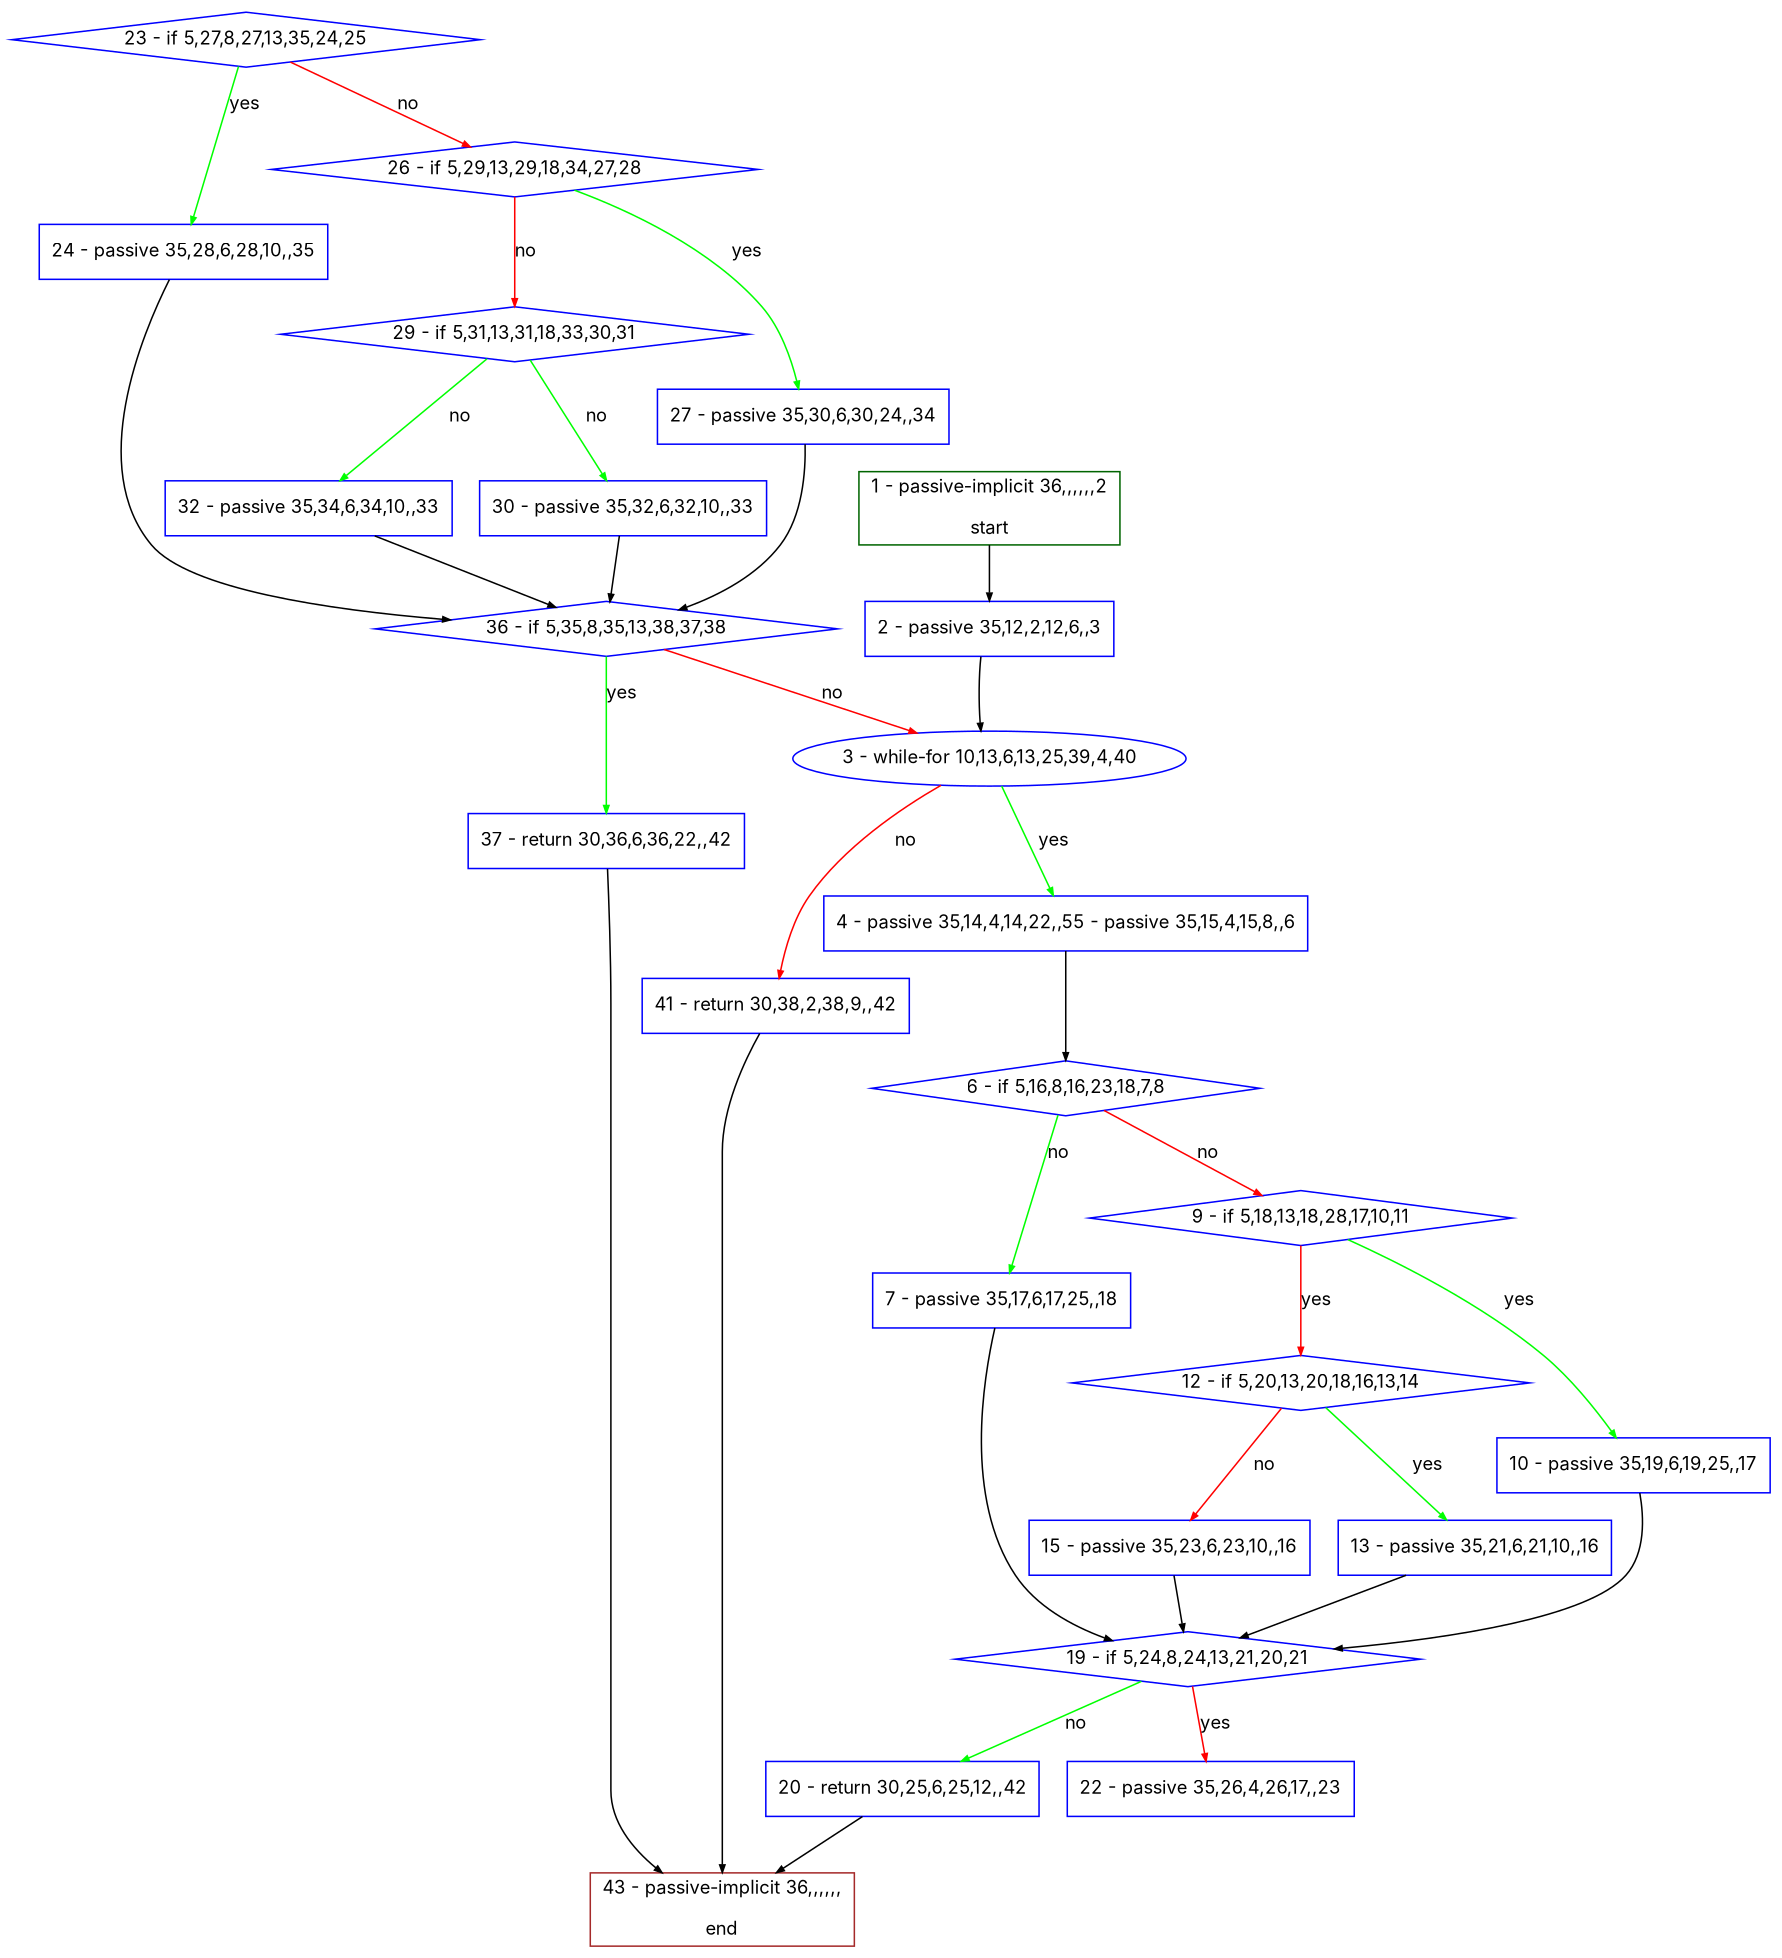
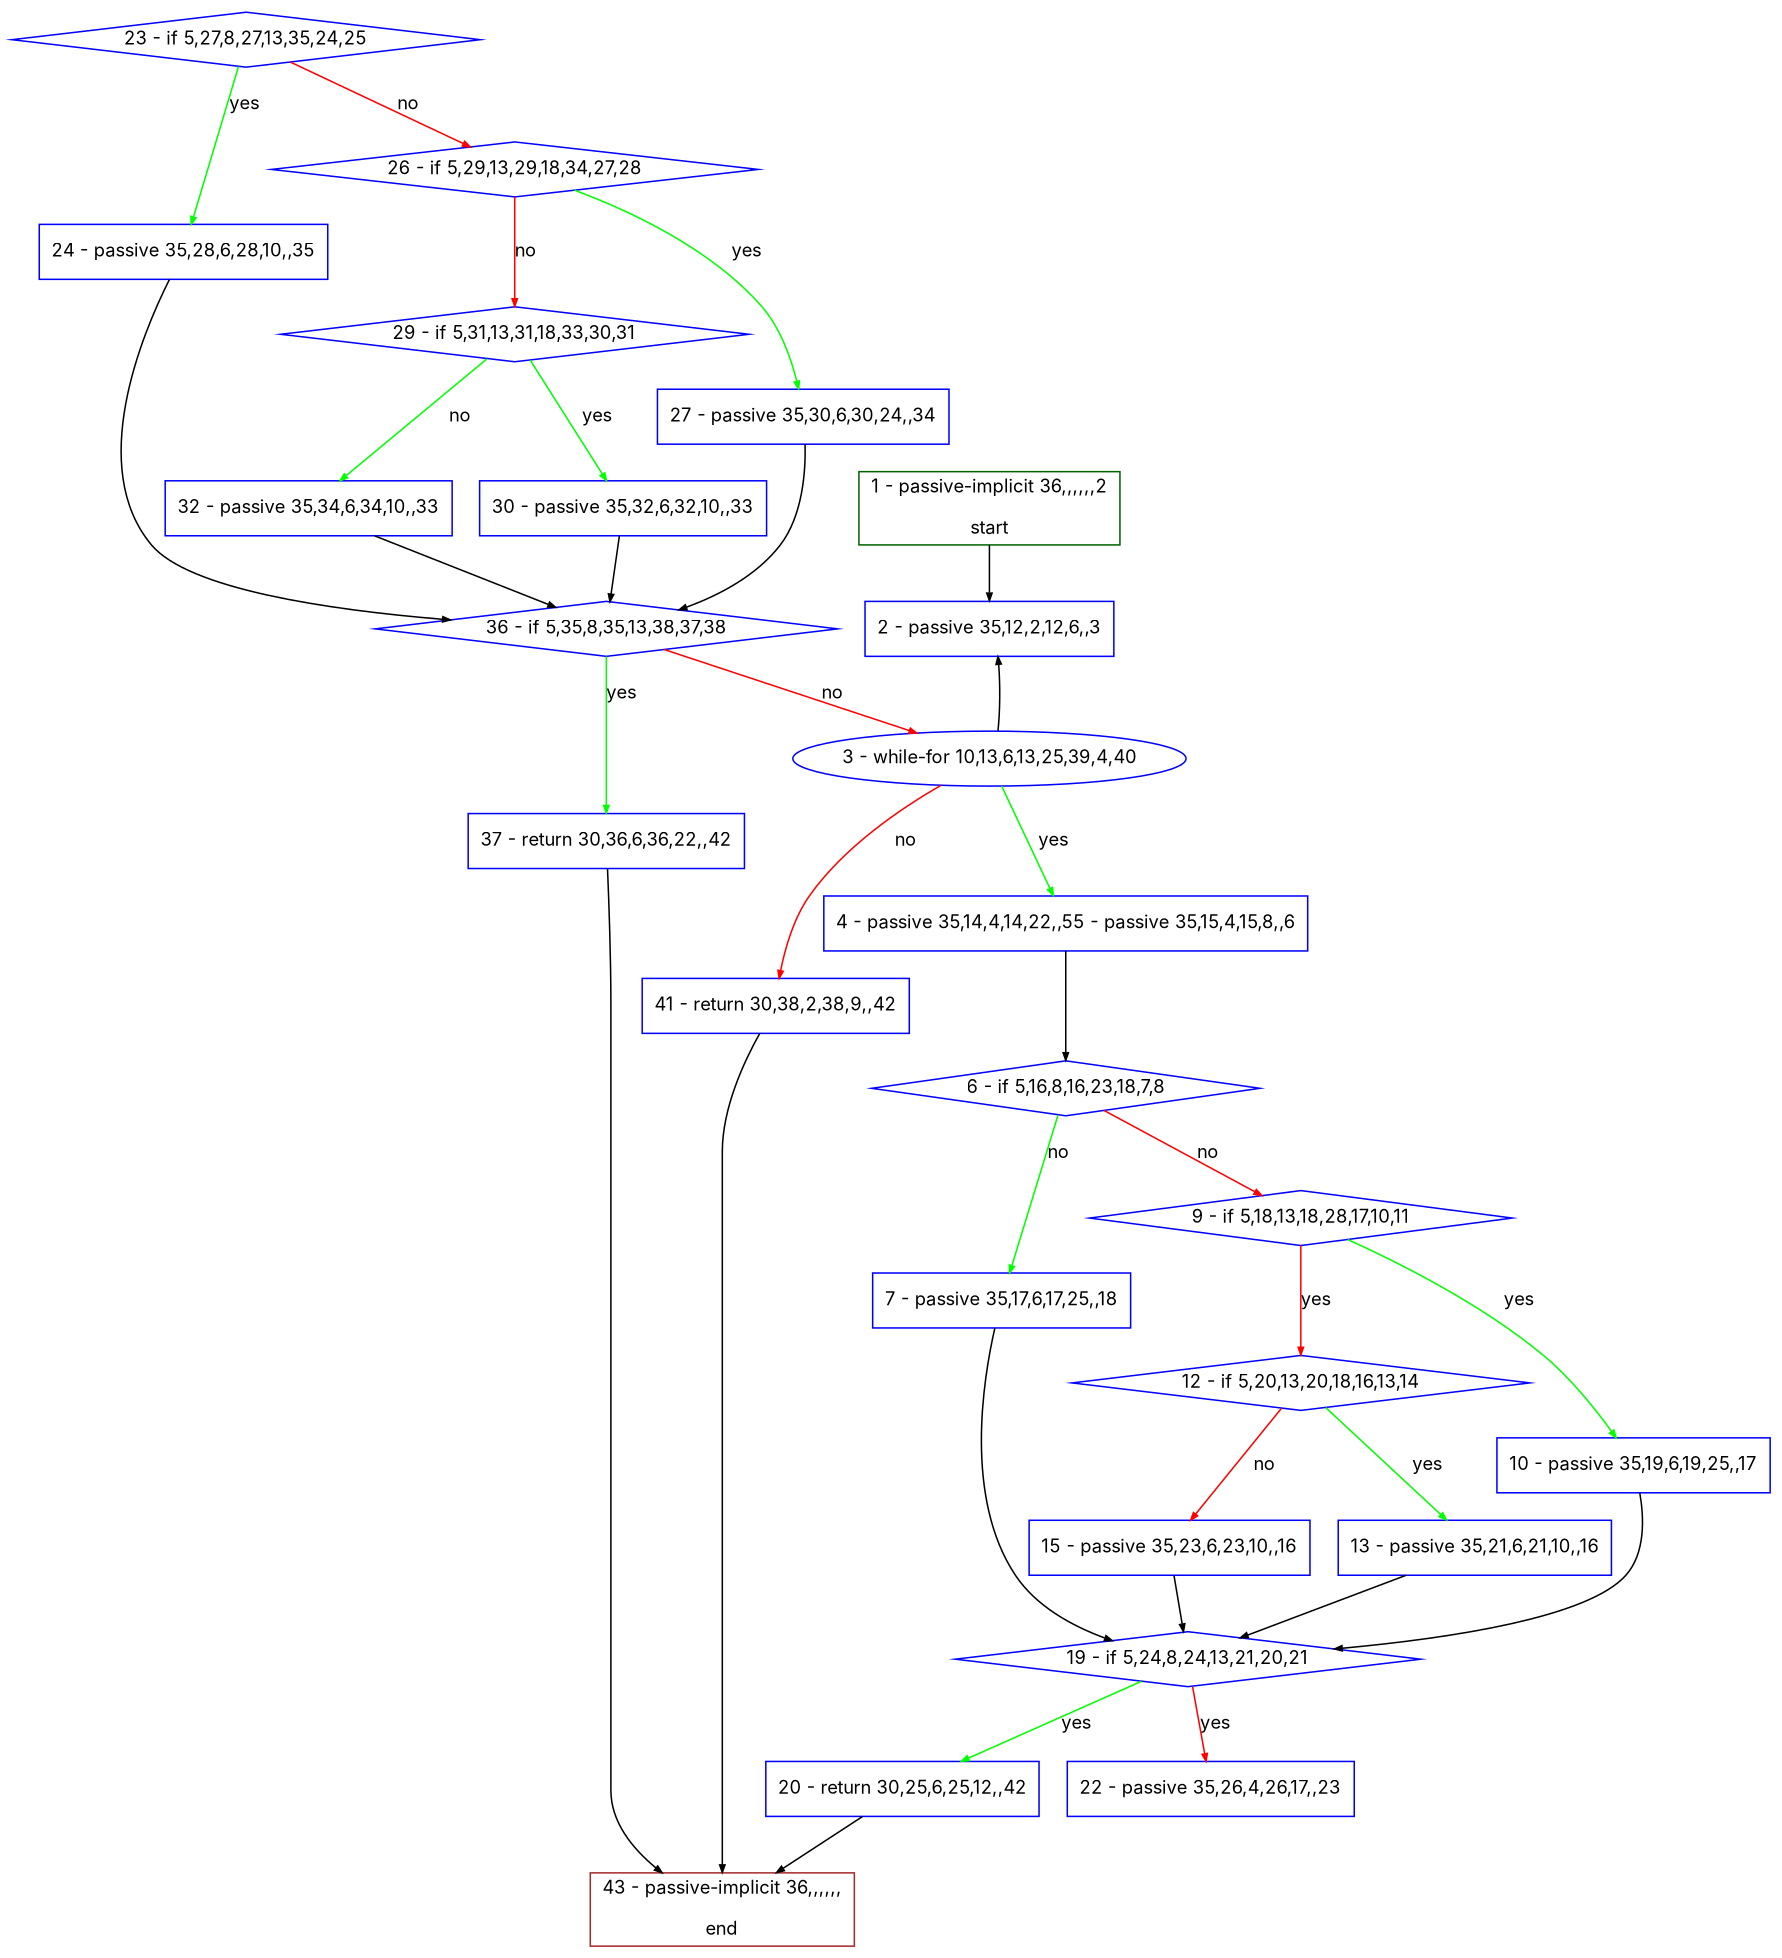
(597, 417) -> (597, 417)
(979, 690) -> (1000, 698)
(1076, 1724) -> (1076, 1724)
